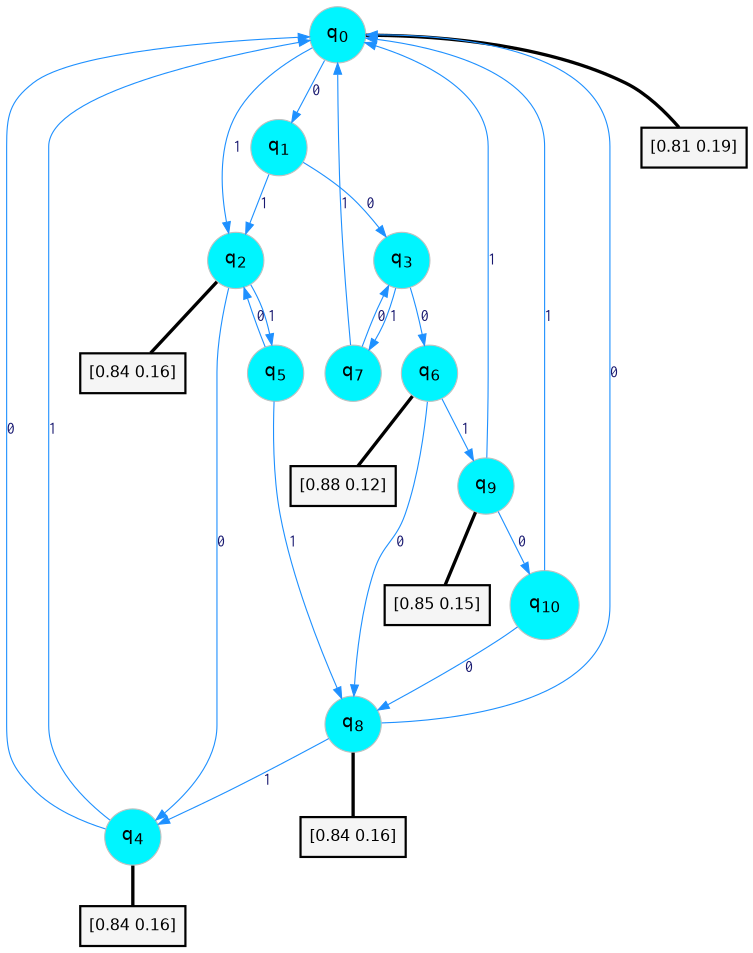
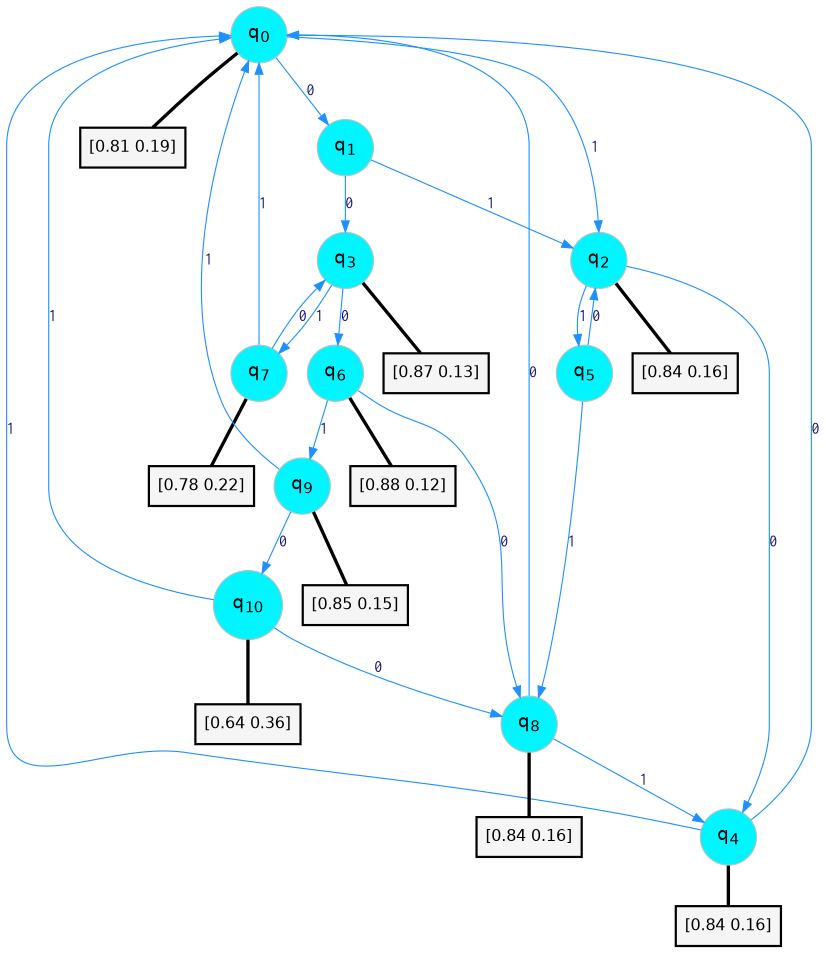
none -> (436, 373)
none -> (201, 486)
none -> (248, 724)
